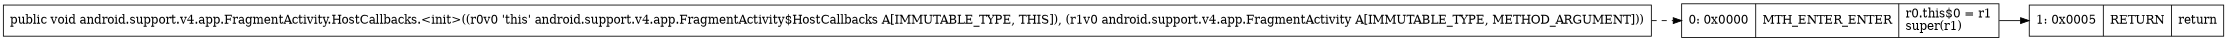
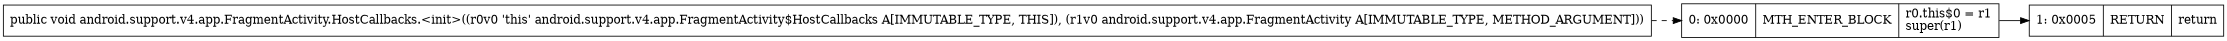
(1827, 20) -> (1827, 20)
